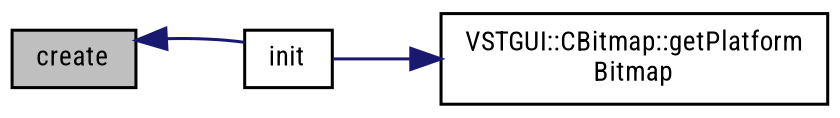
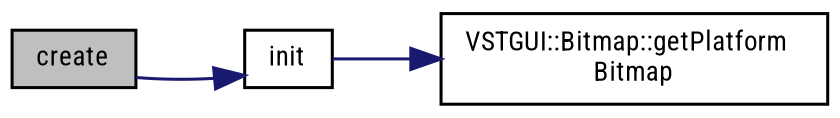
(206, 39) -> (175, 79)
(634, 59) -> (634, 59)
